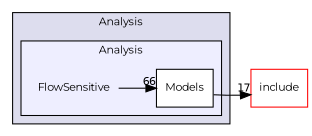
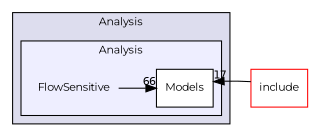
(227, 95) -> (238, 81)
